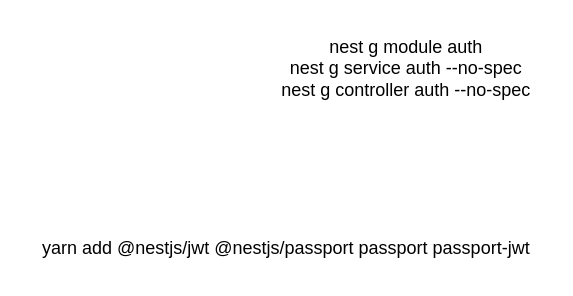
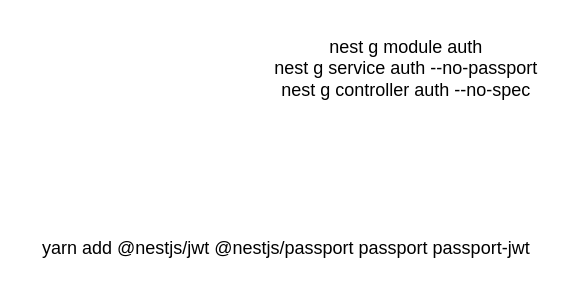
(407, 68) -> (407, 68)
